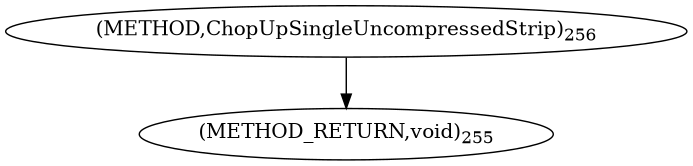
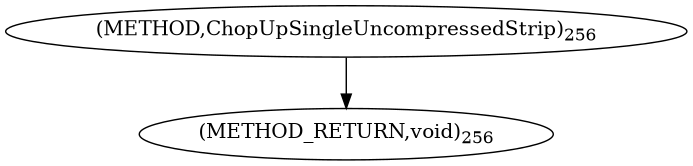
(478, 132) -> (478, 132)
